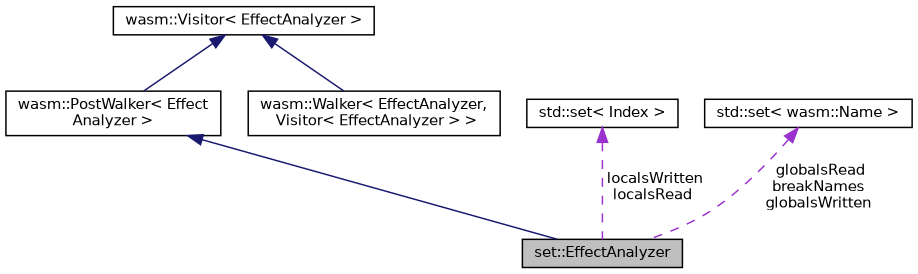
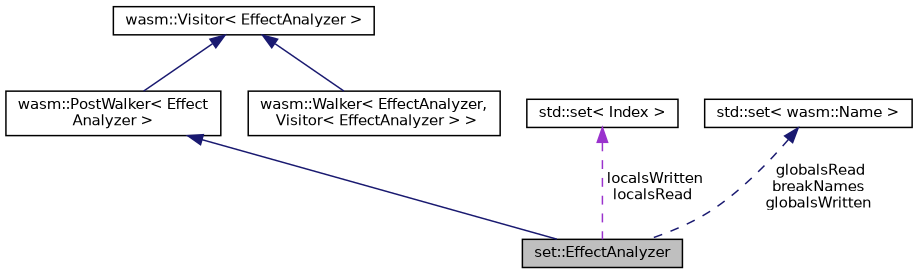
(726, 200) -> (726, 200)
